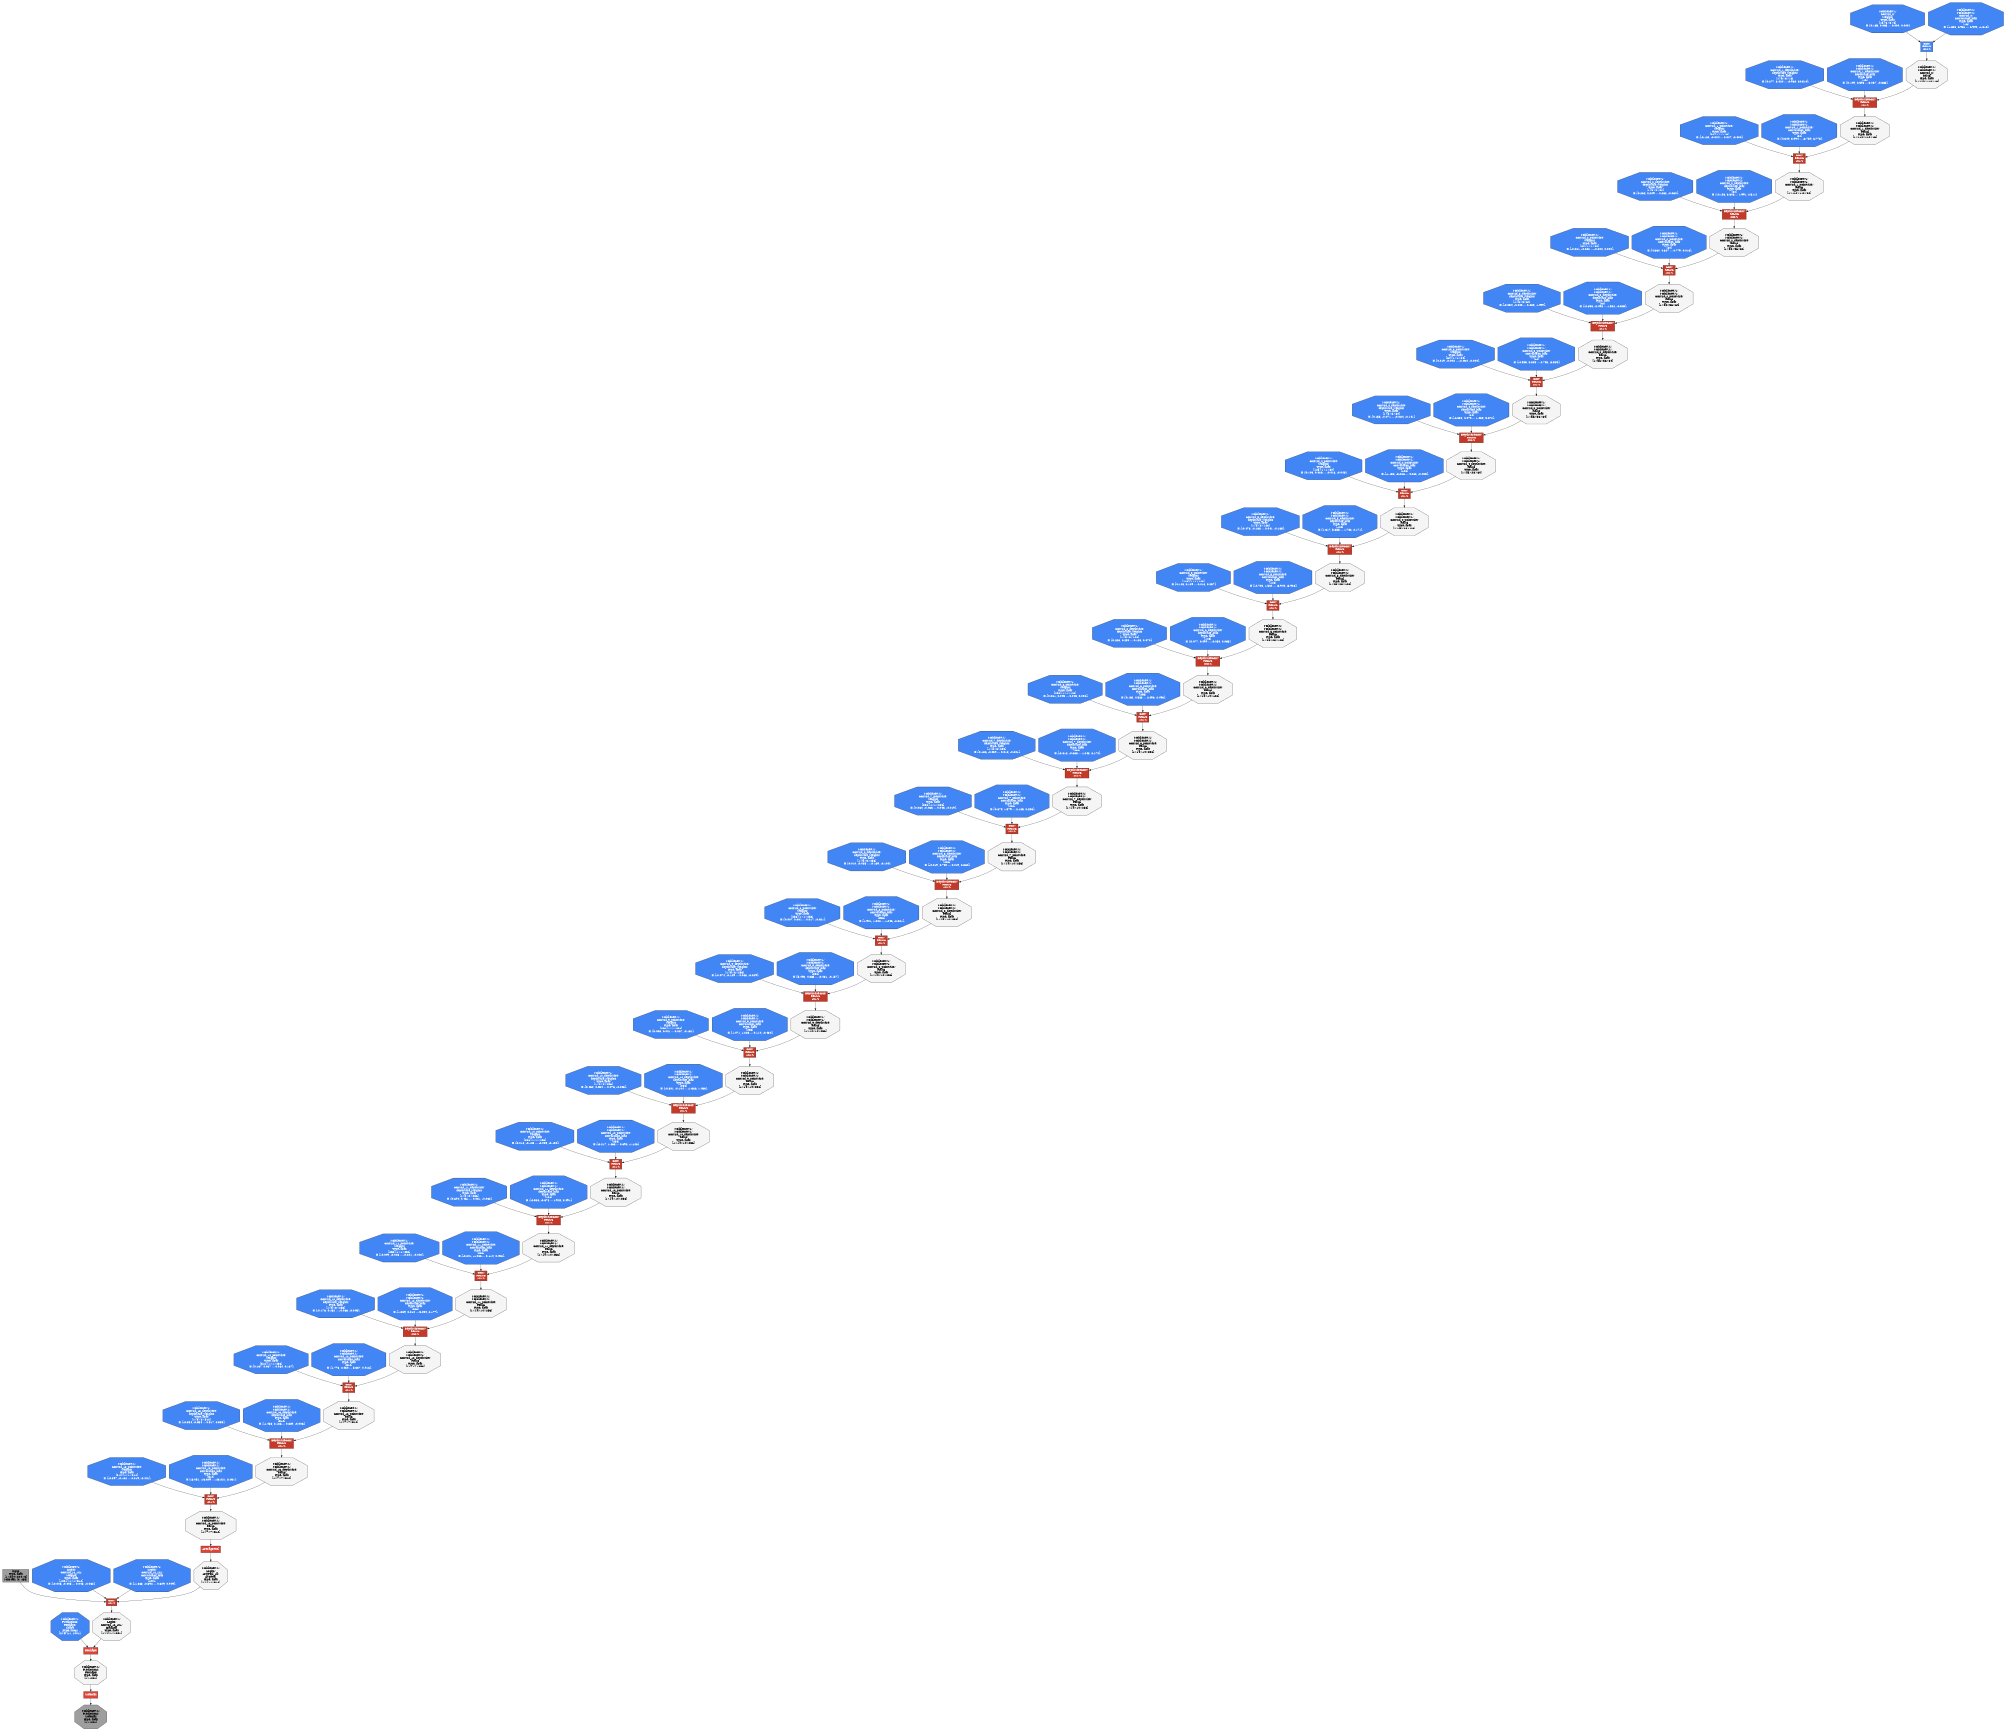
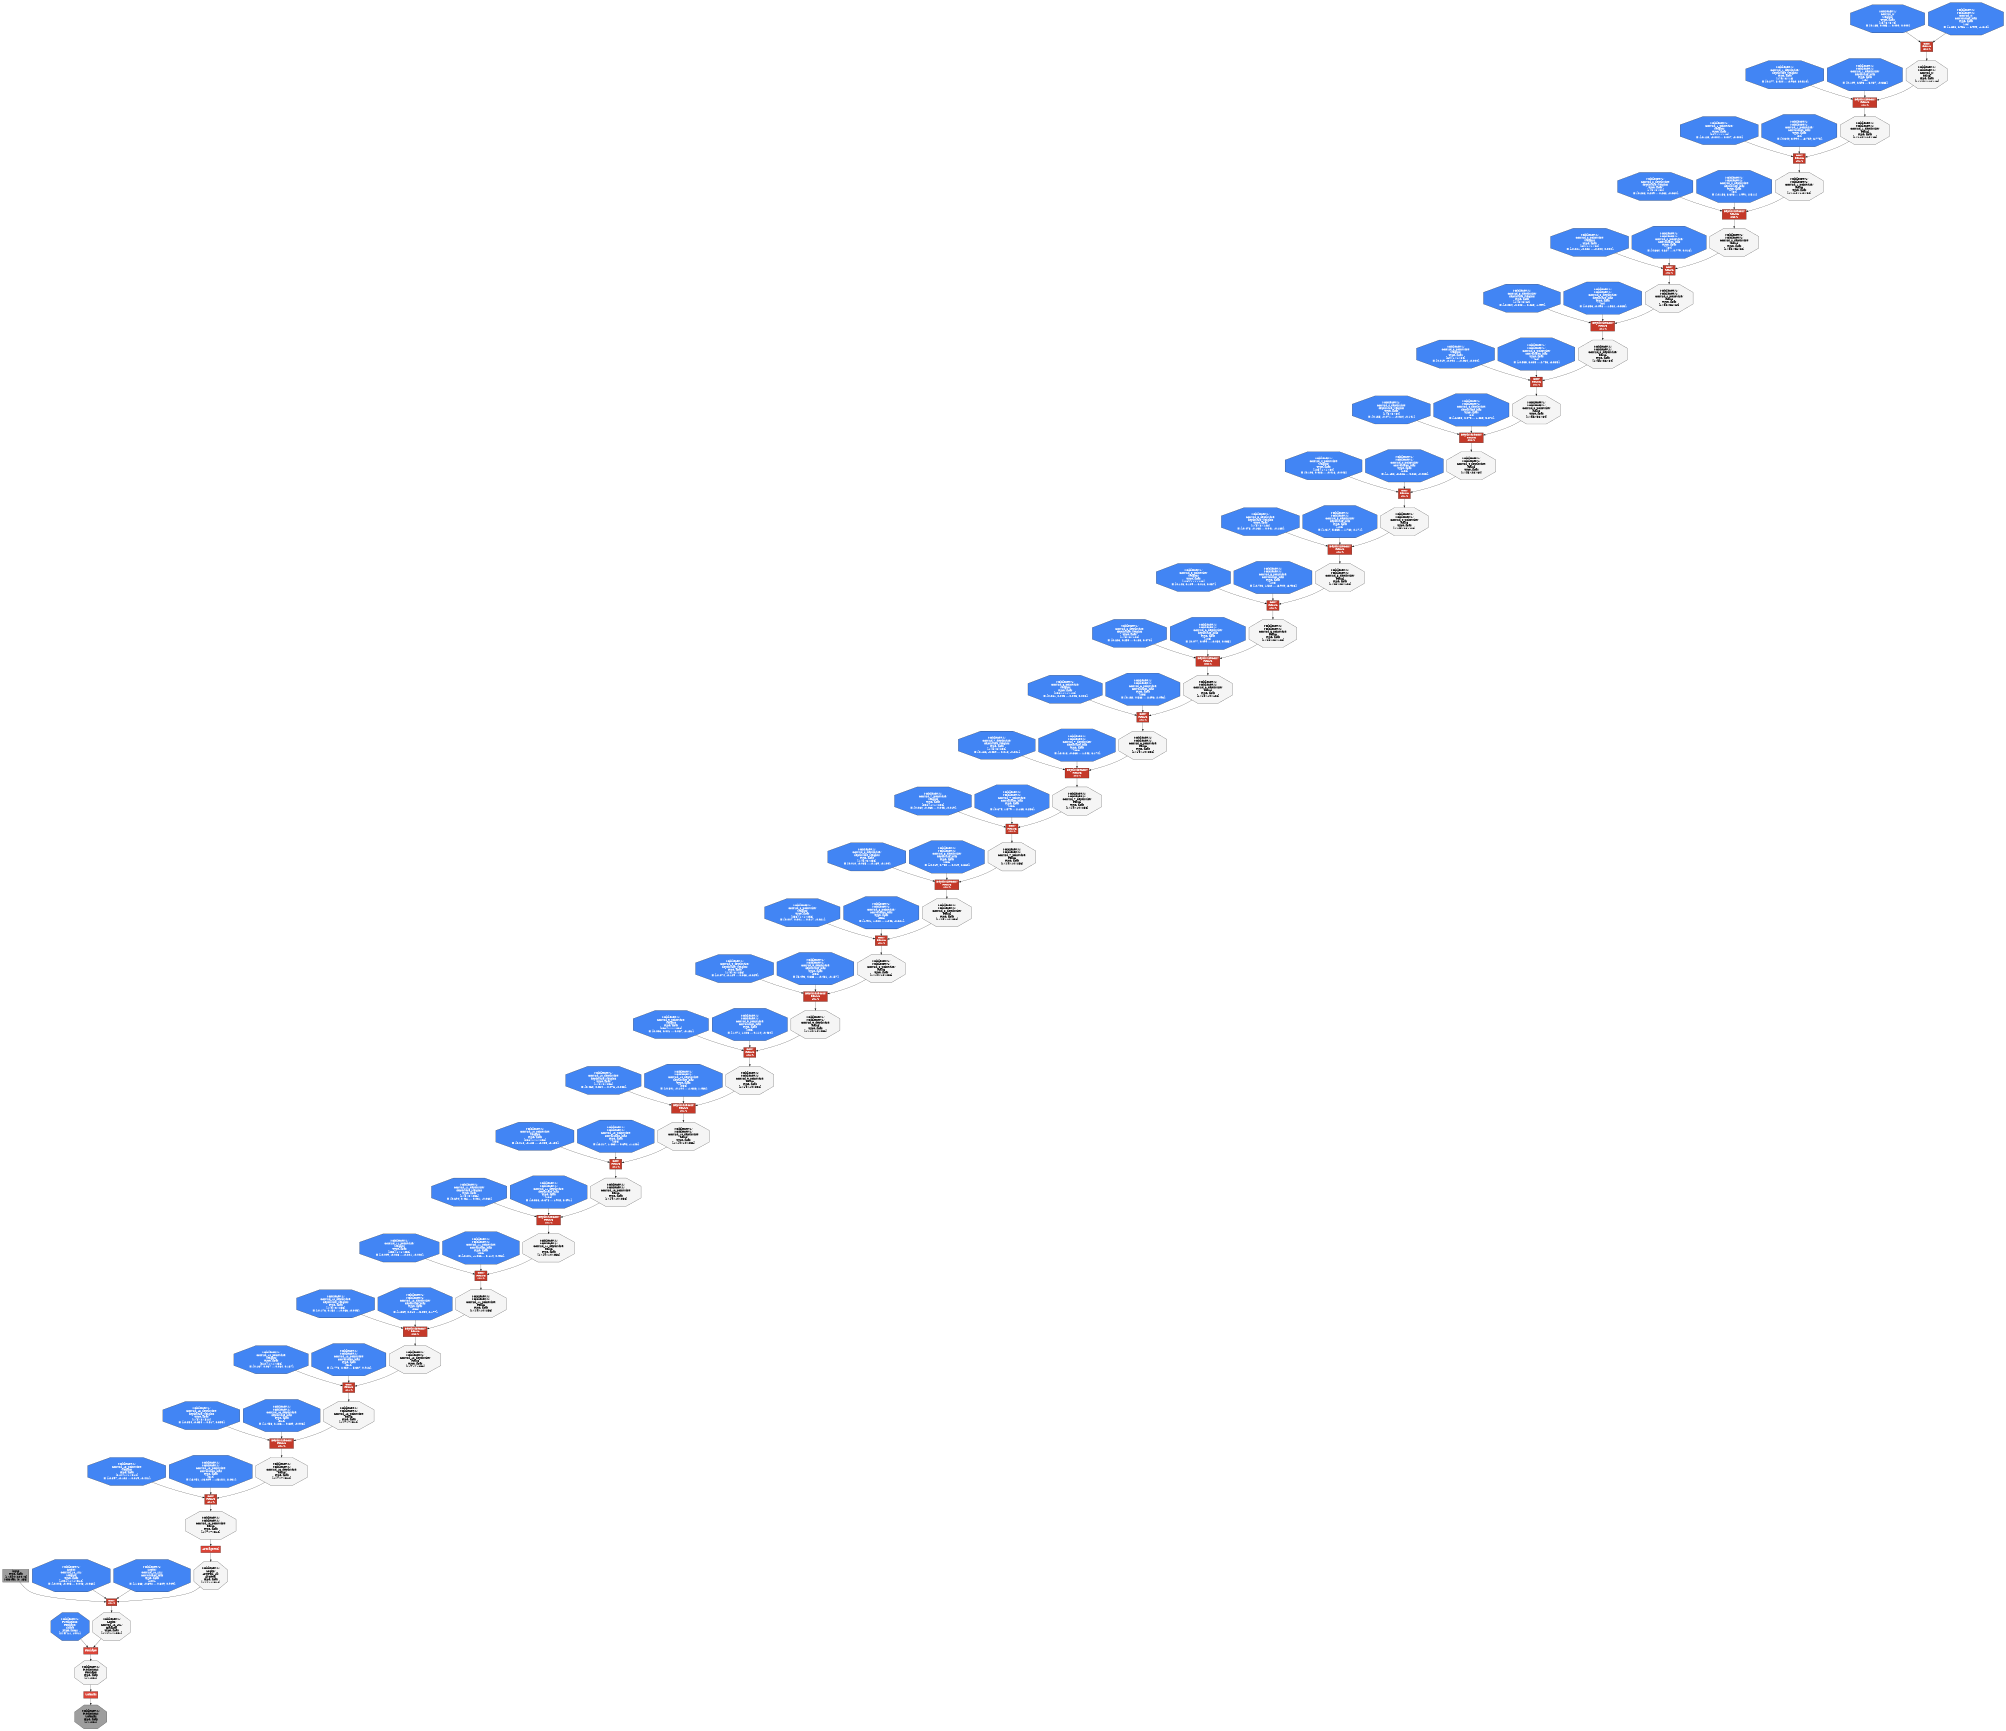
(1927, 47) -> (1927, 47)
